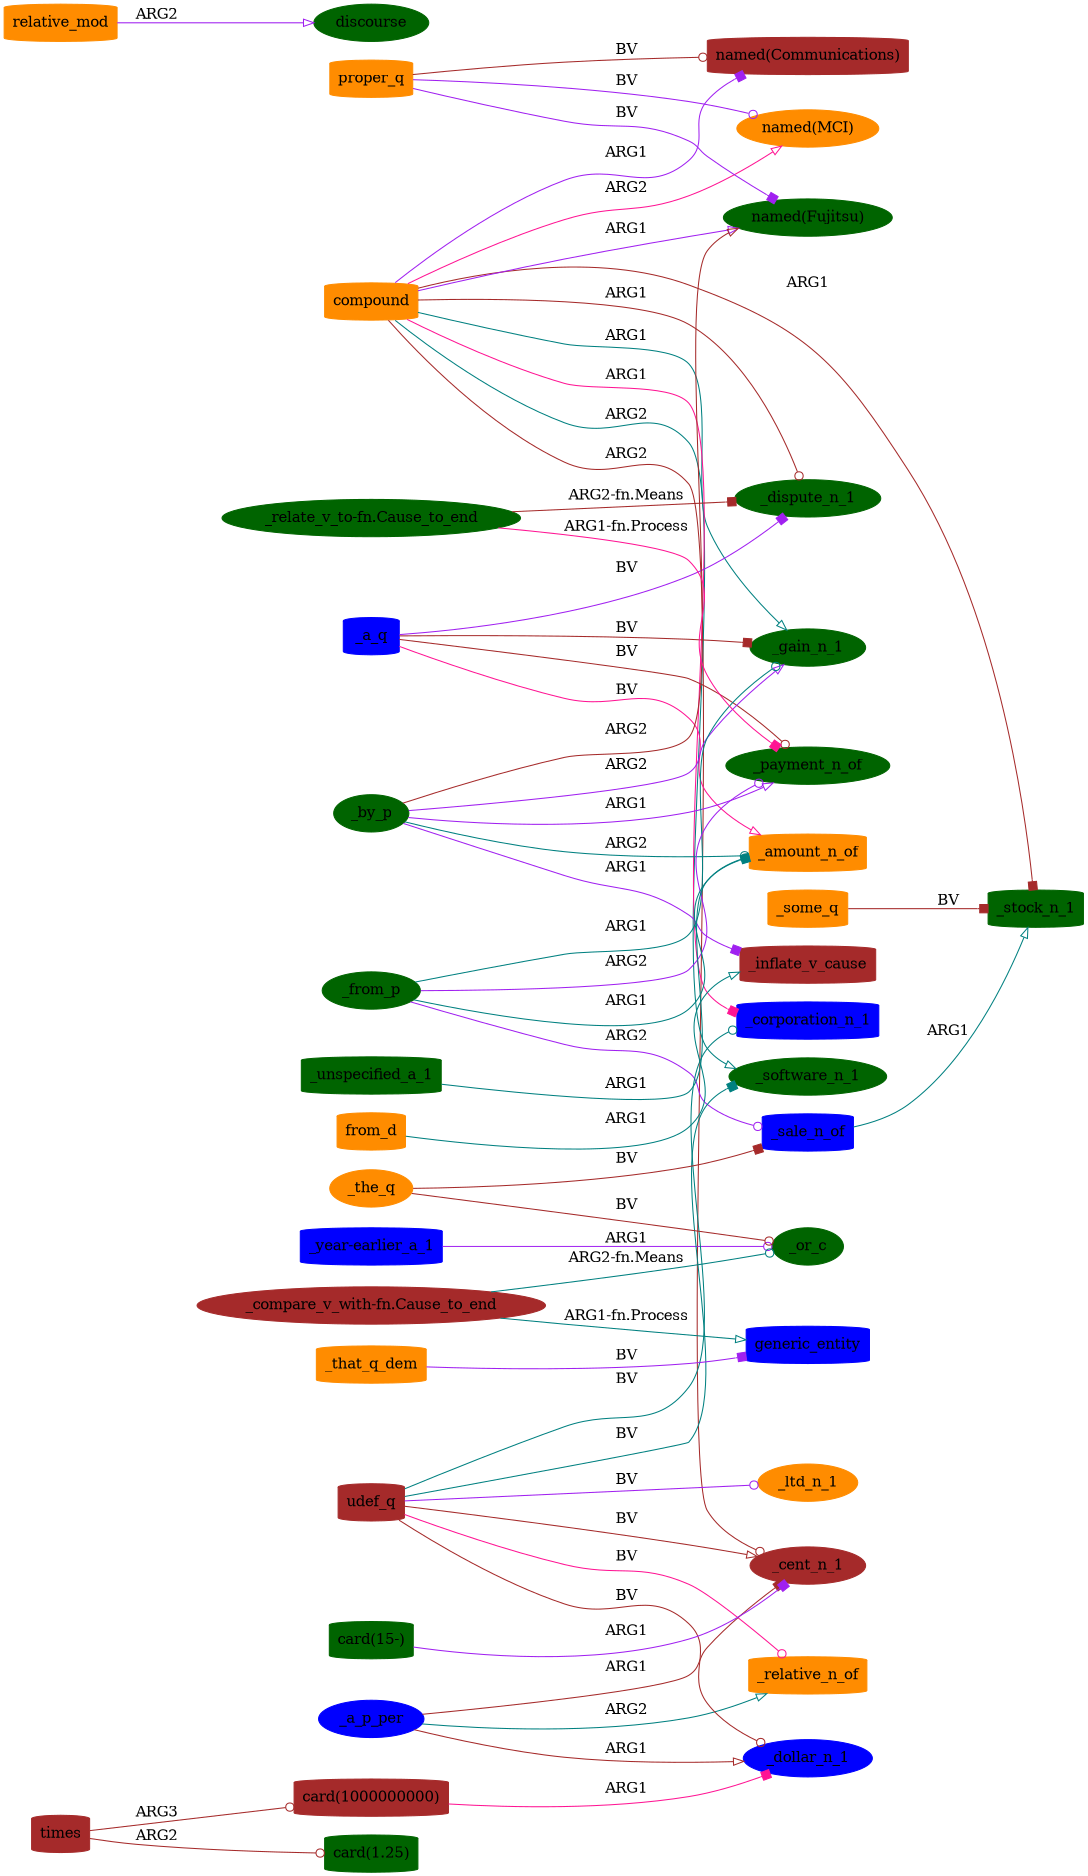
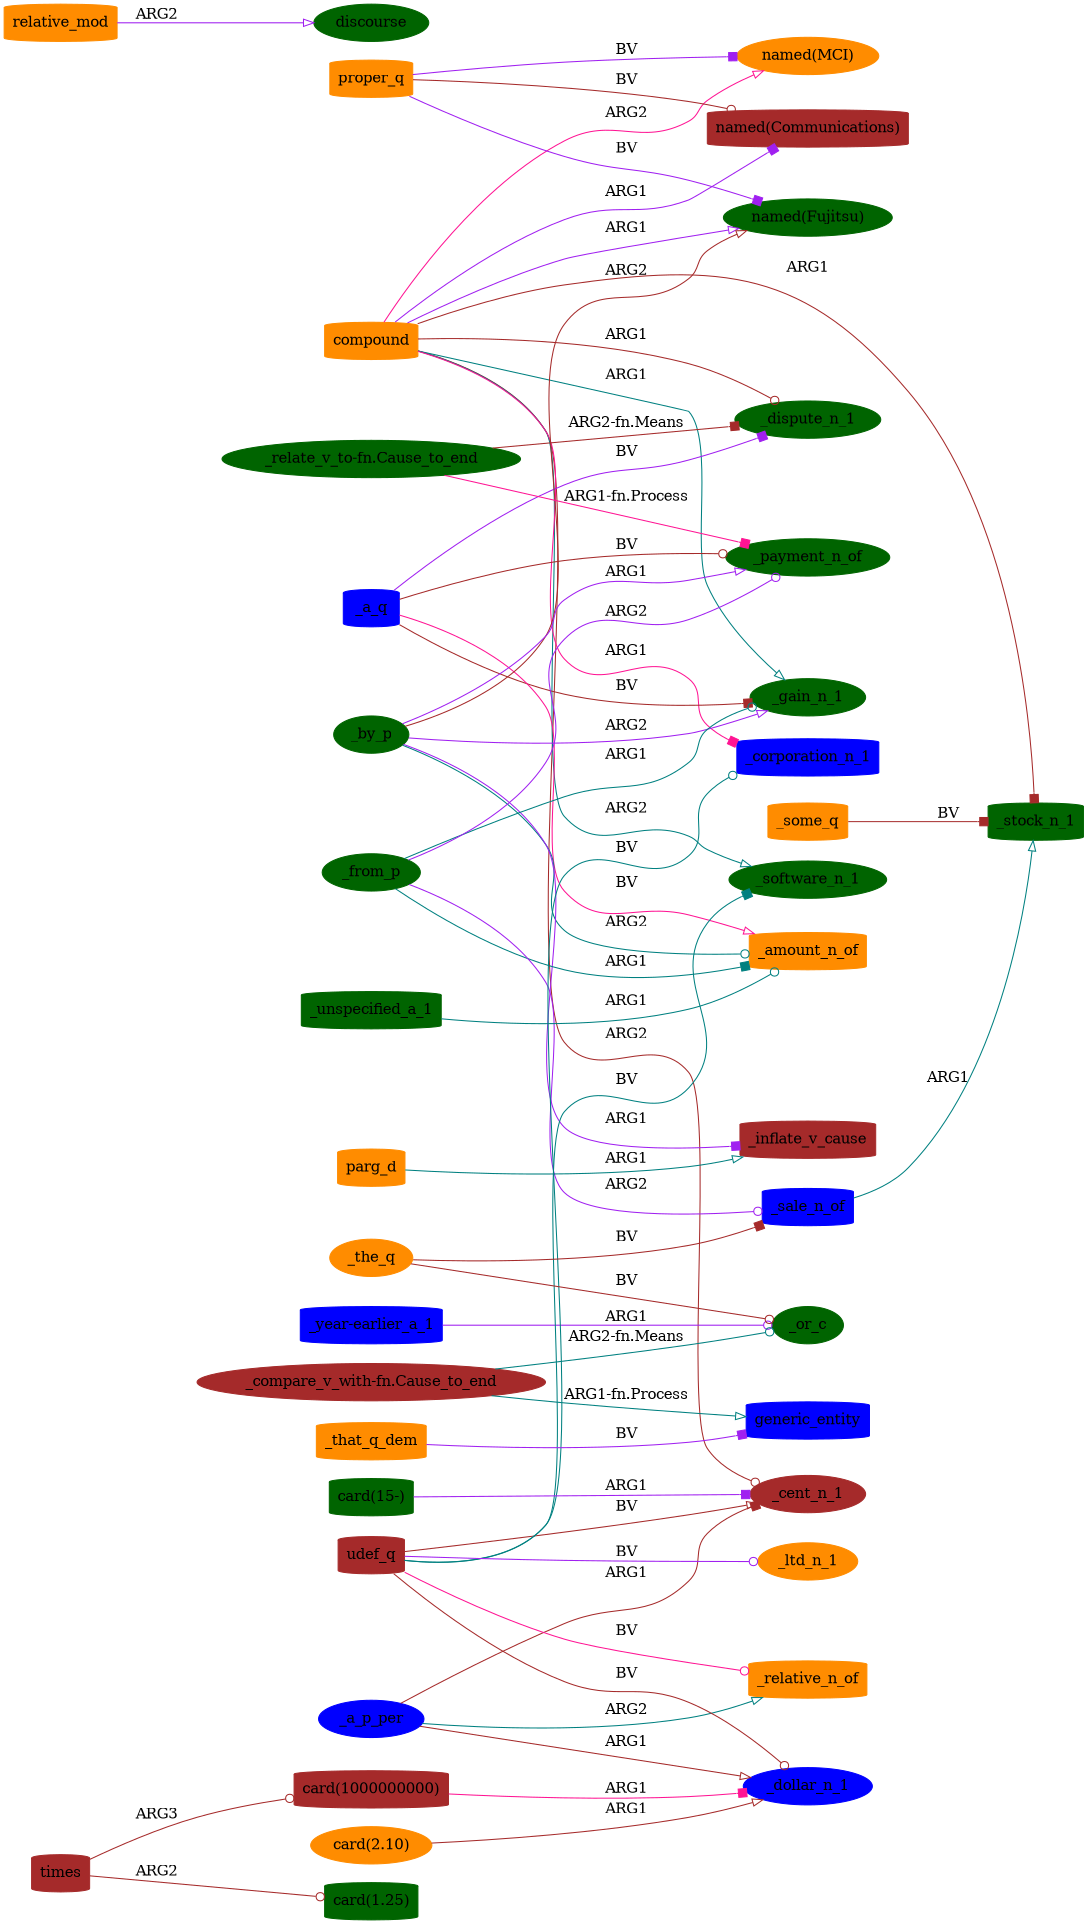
(582, 89) -> (569, 62)
(371, 1131) -> (371, 1168)
none -> (371, 1845)
